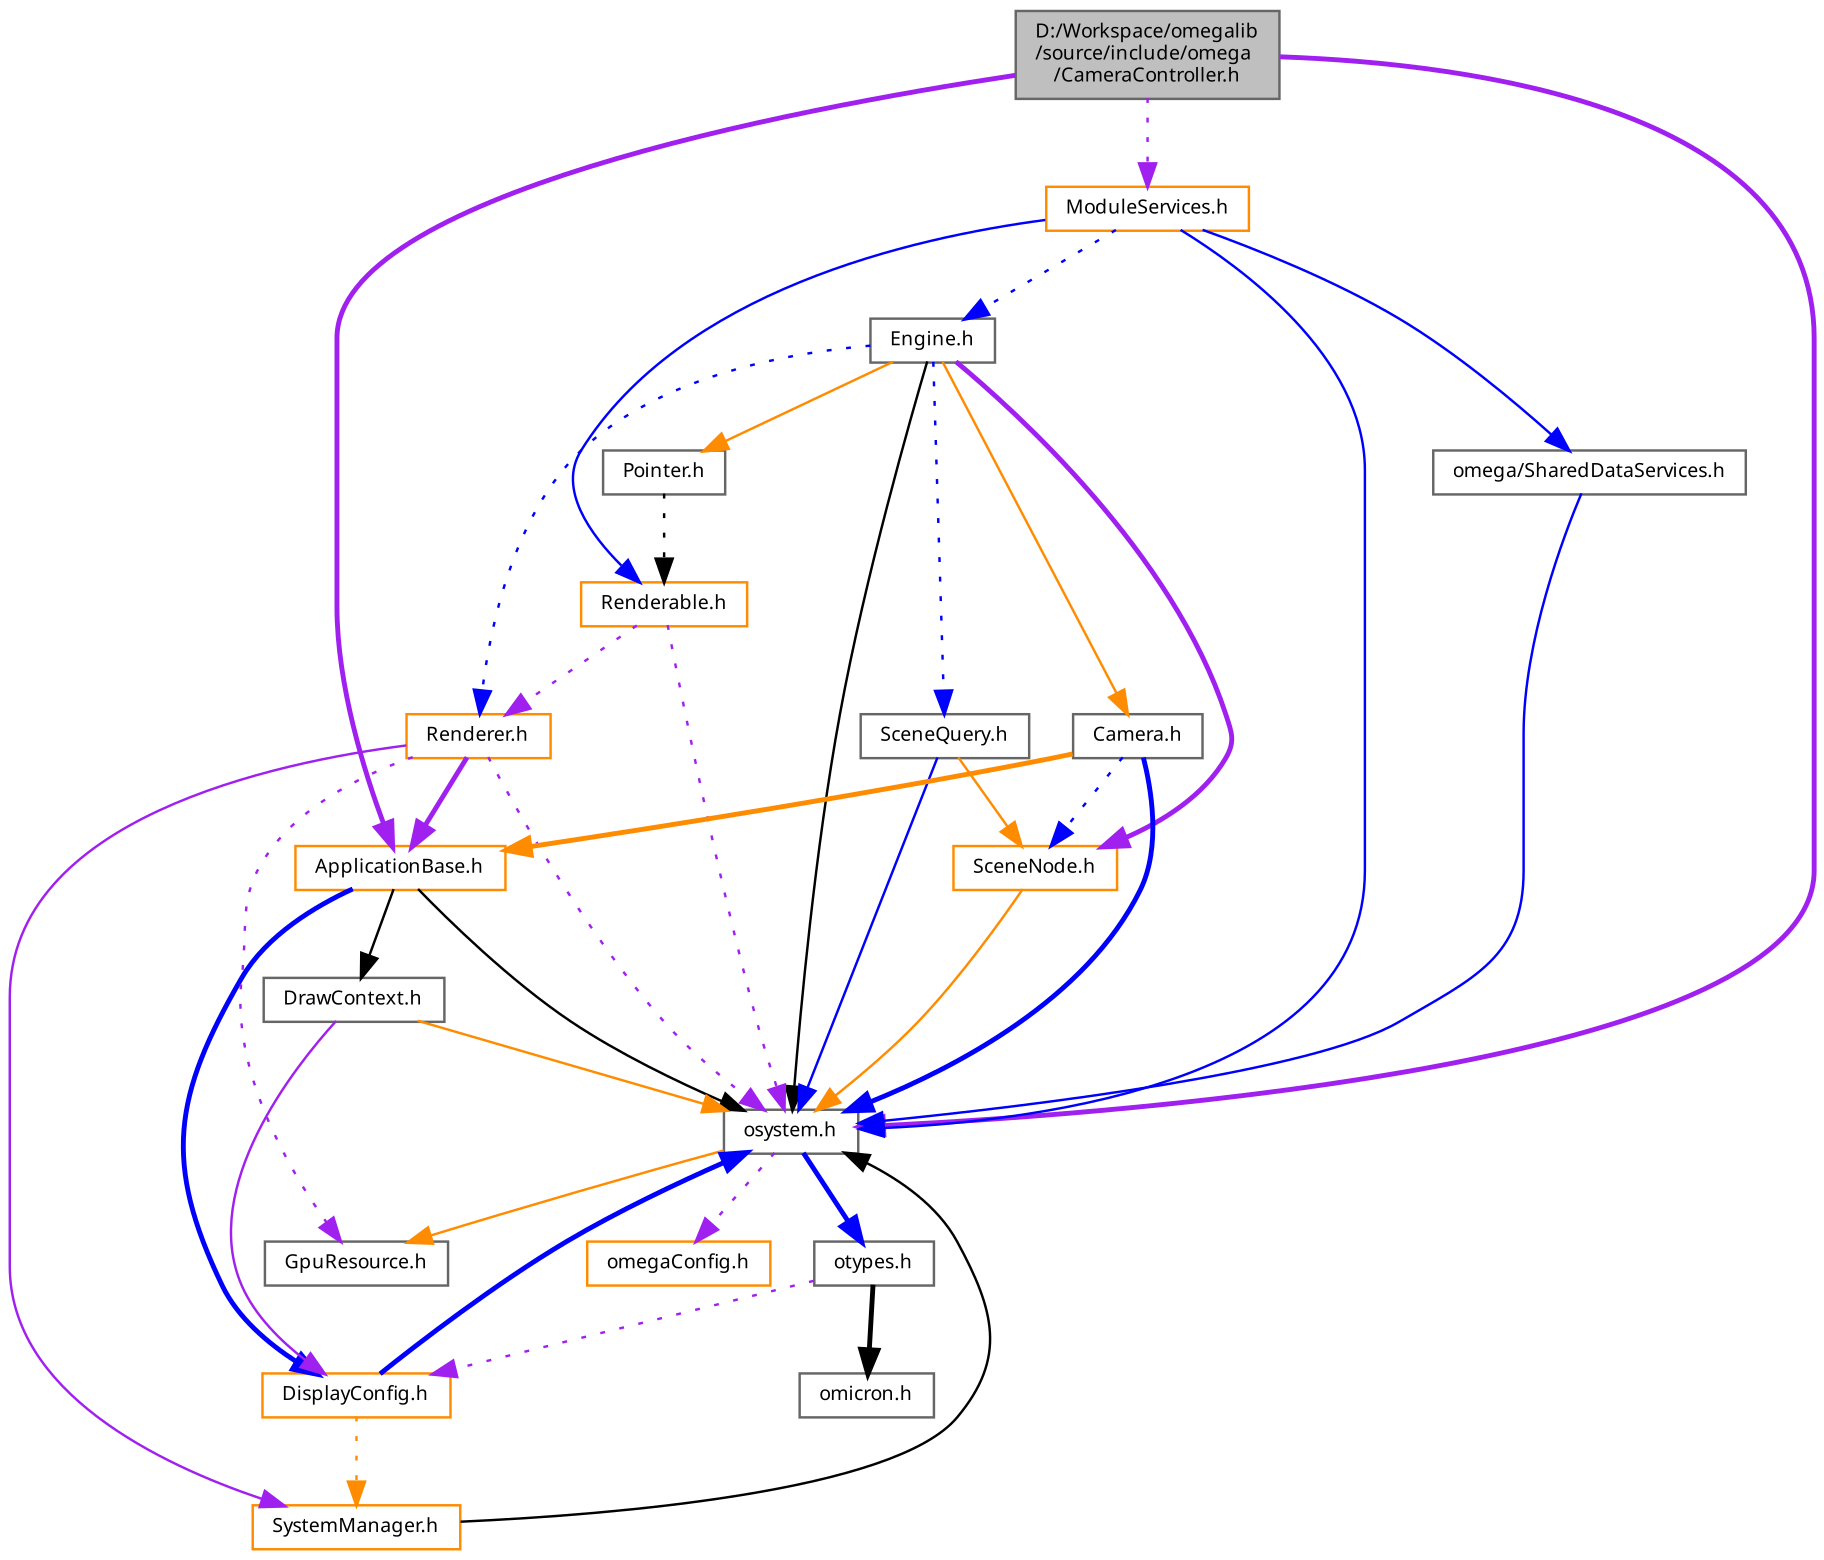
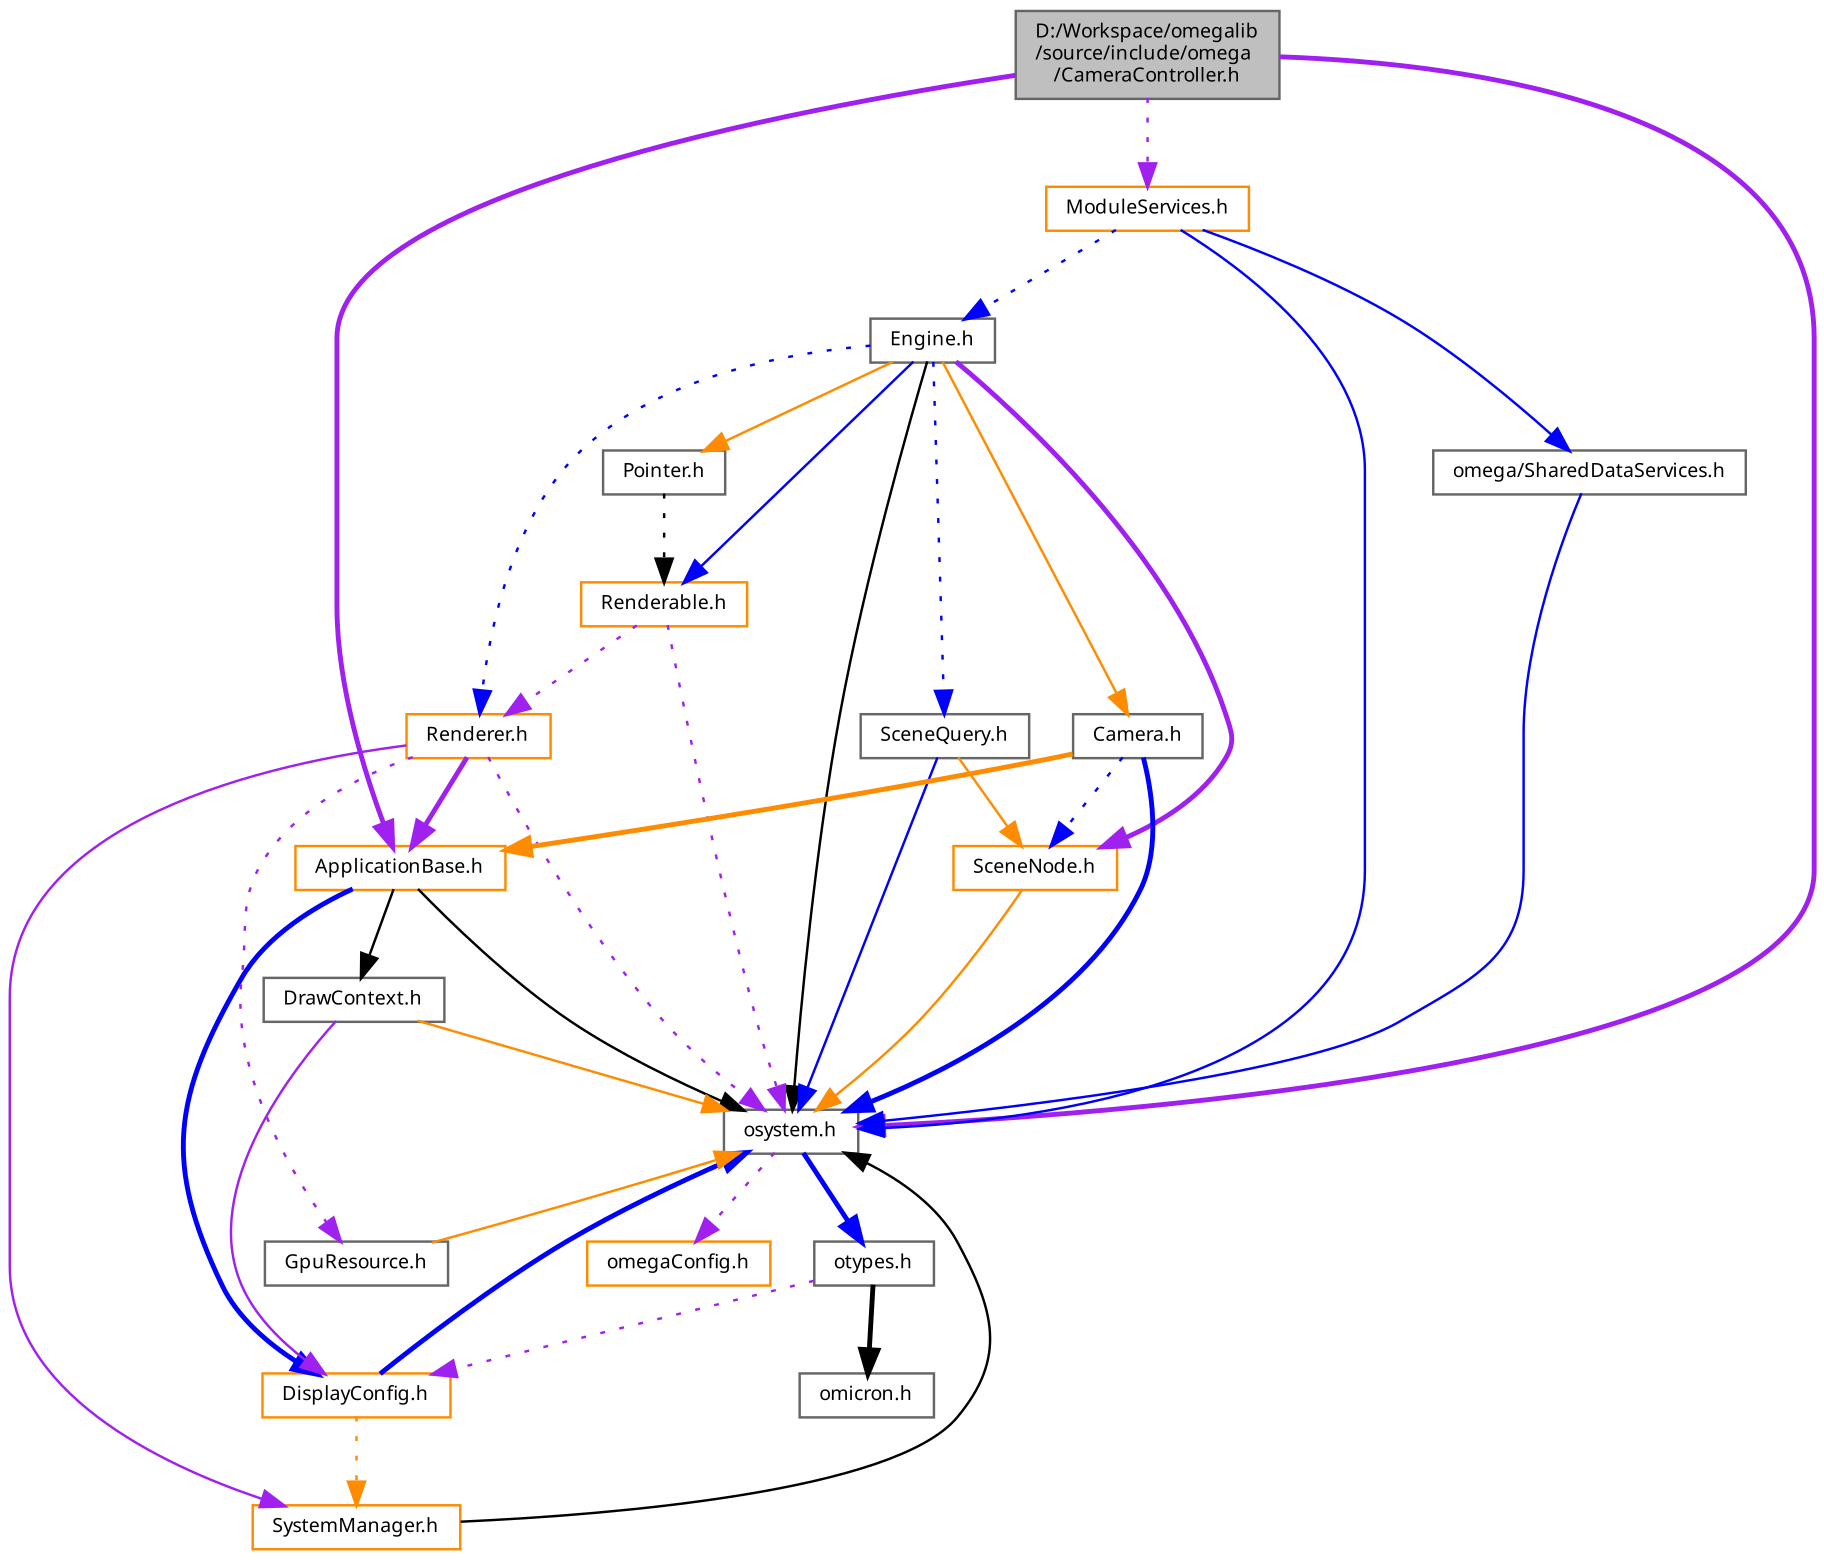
(729, 317) -> (807, 464)
(577, 1192) -> (574, 1202)
